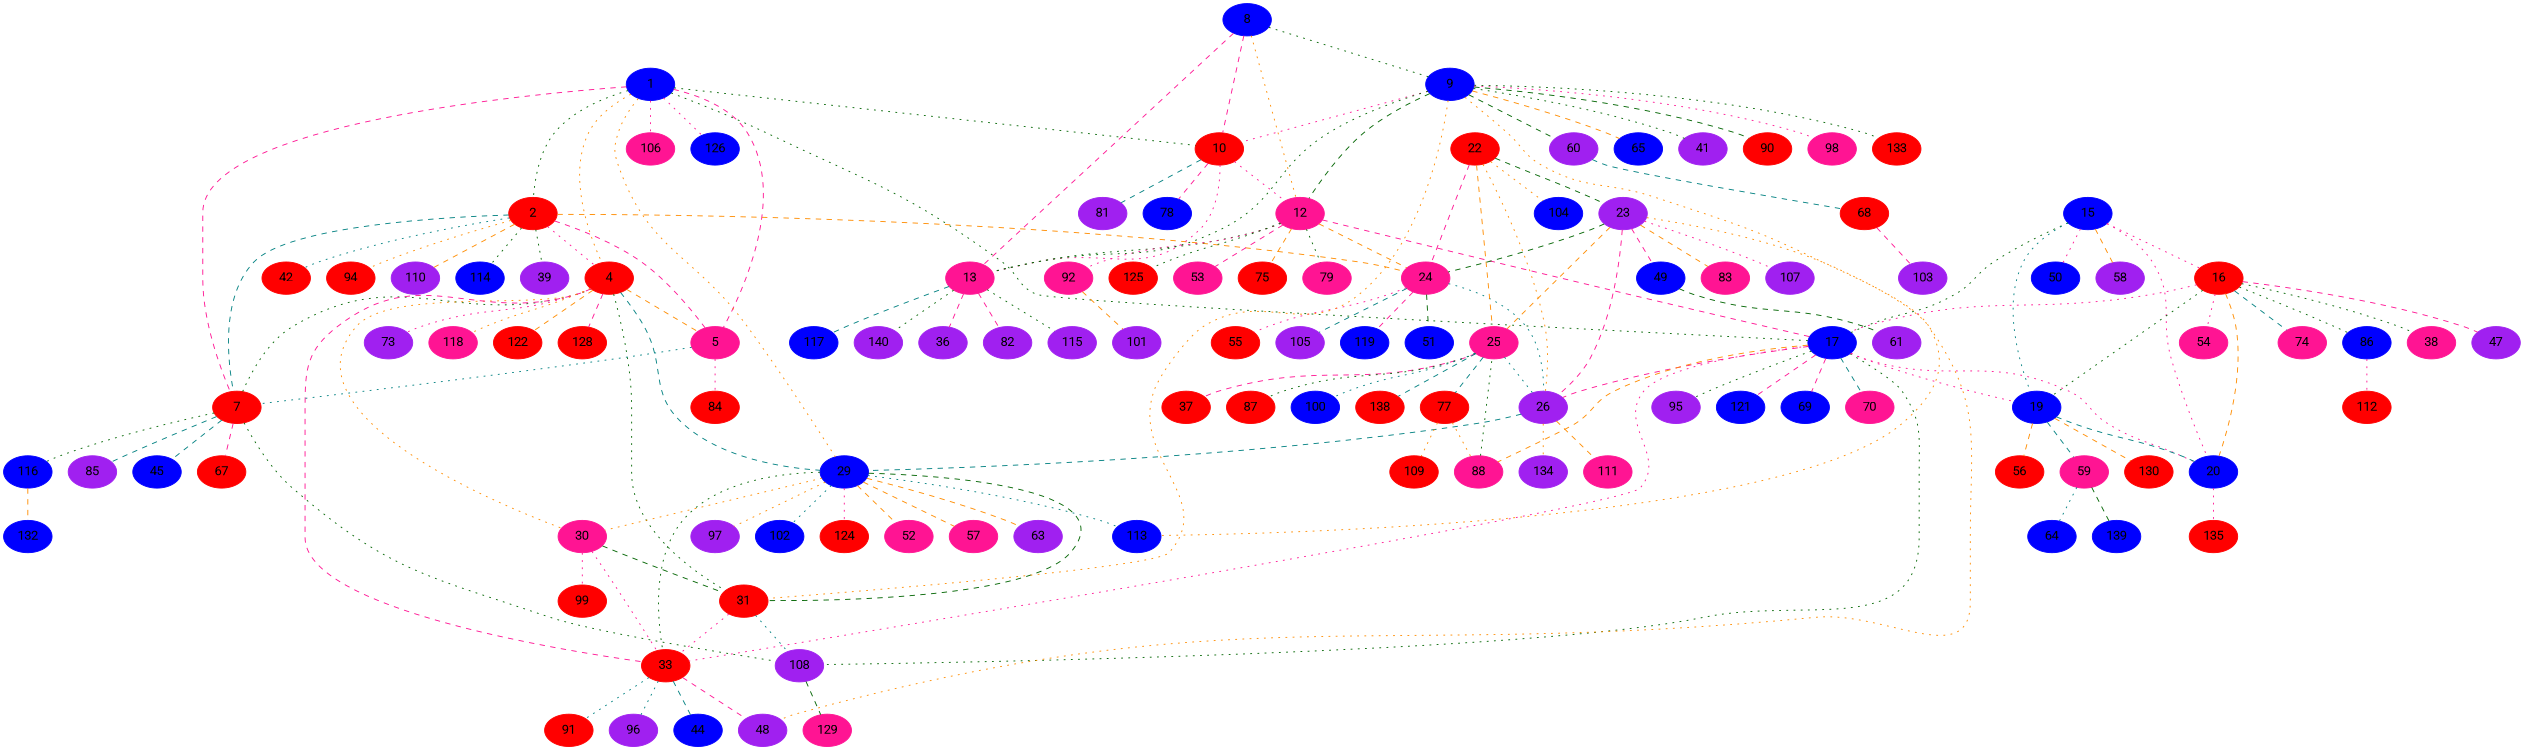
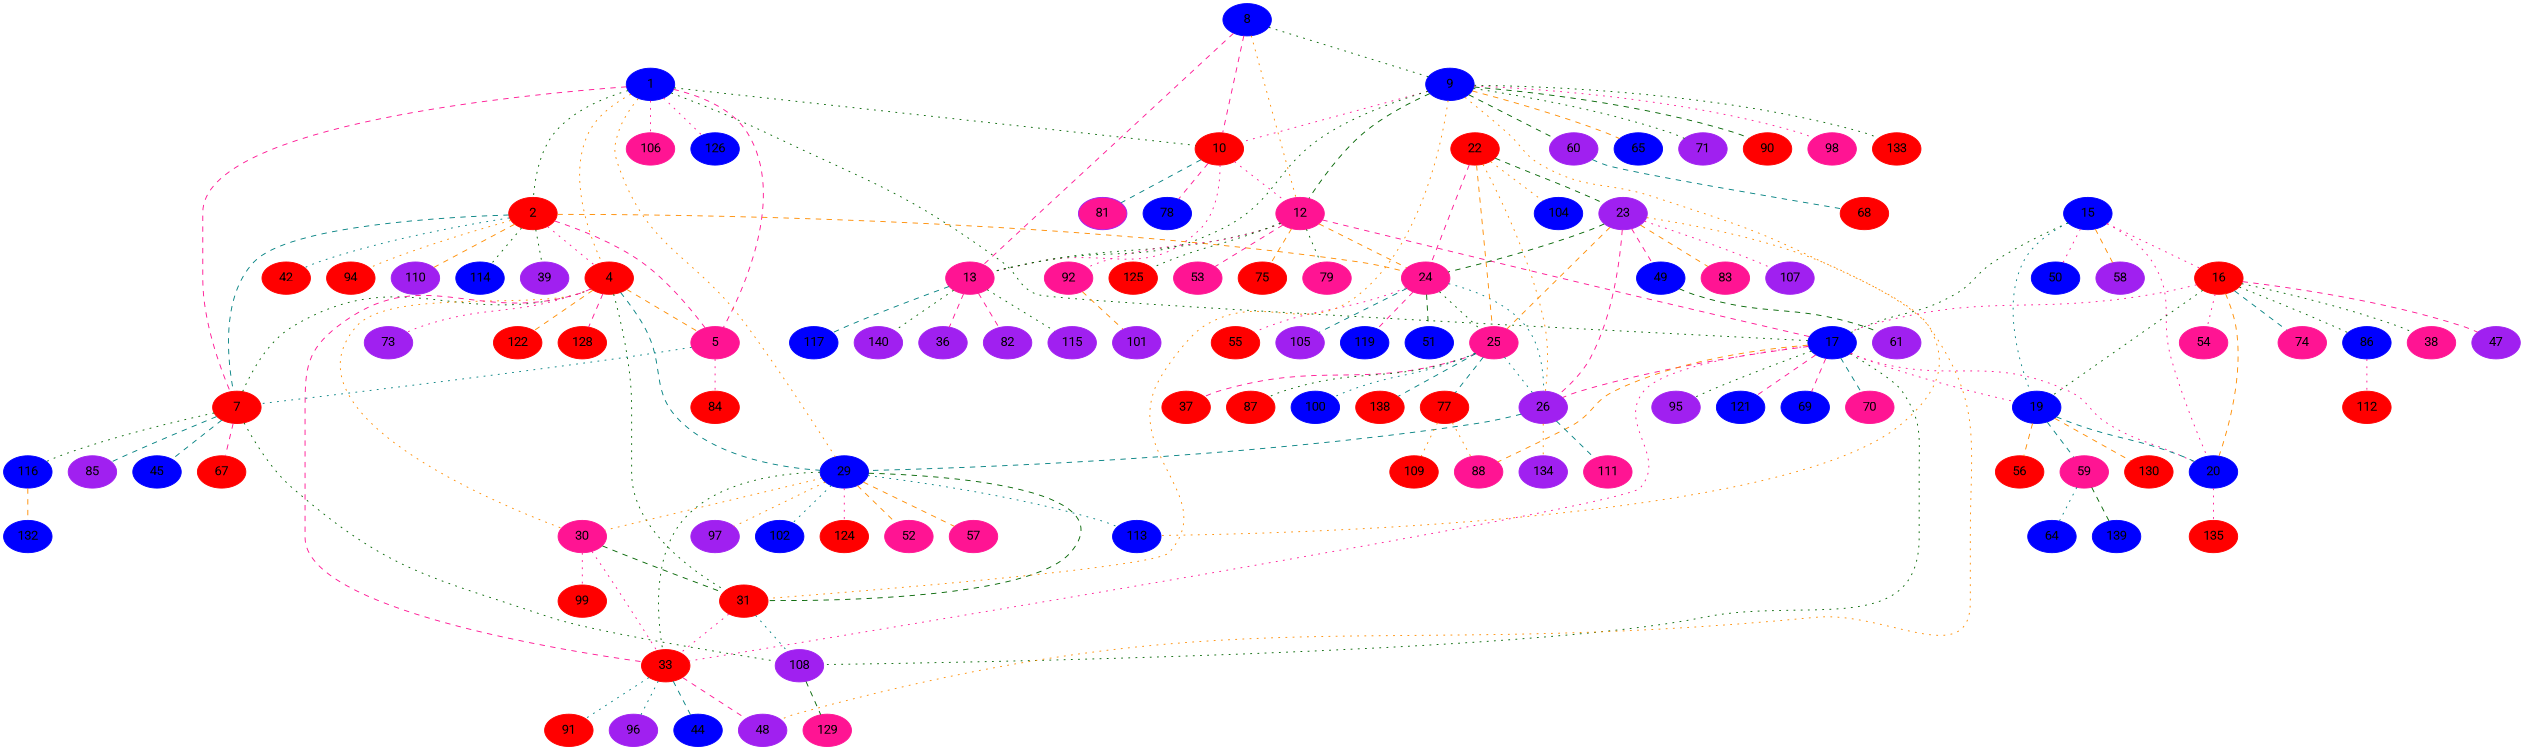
(1703, 149) -> (1703, 149)
(1103, 214) -> (1103, 214)
(1923, 278) -> none
(453, 343) -> none
(1486, 407) -> (1460, 310)
(1575, 440) -> (1575, 440)
(1038, 537) -> none
